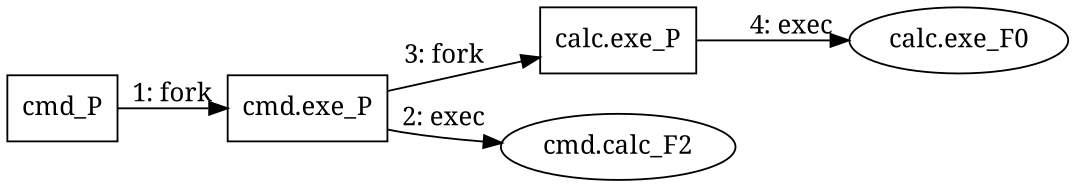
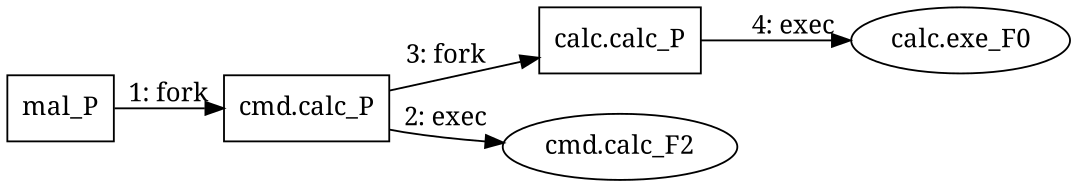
(618, 40) -> (620, 40)
(62, 108) -> (61, 108)
(308, 108) -> (307, 108)
